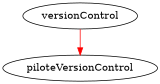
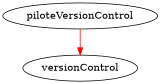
(80, 38) -> (80, 38)
